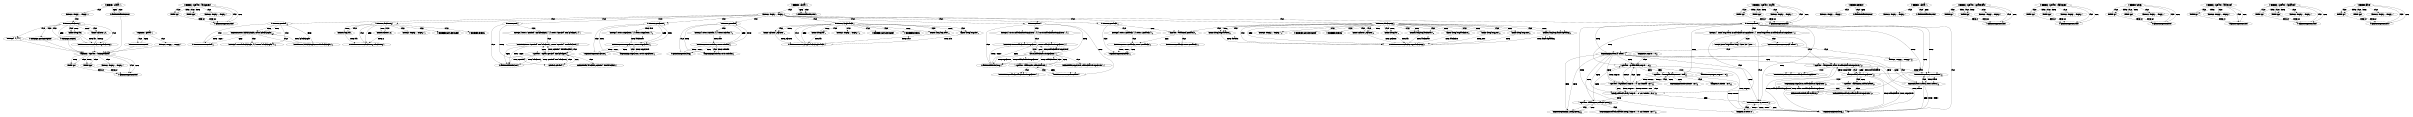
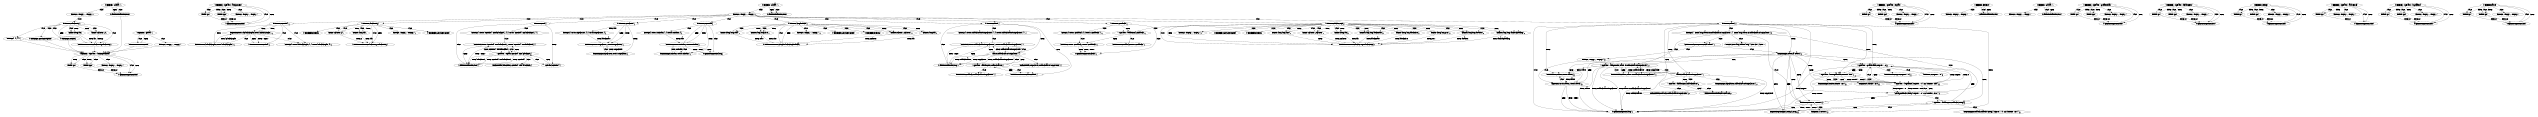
(595, 54) -> none
(1642, 59) -> (1903, 70)
(1619, 98) -> (1937, 98)
